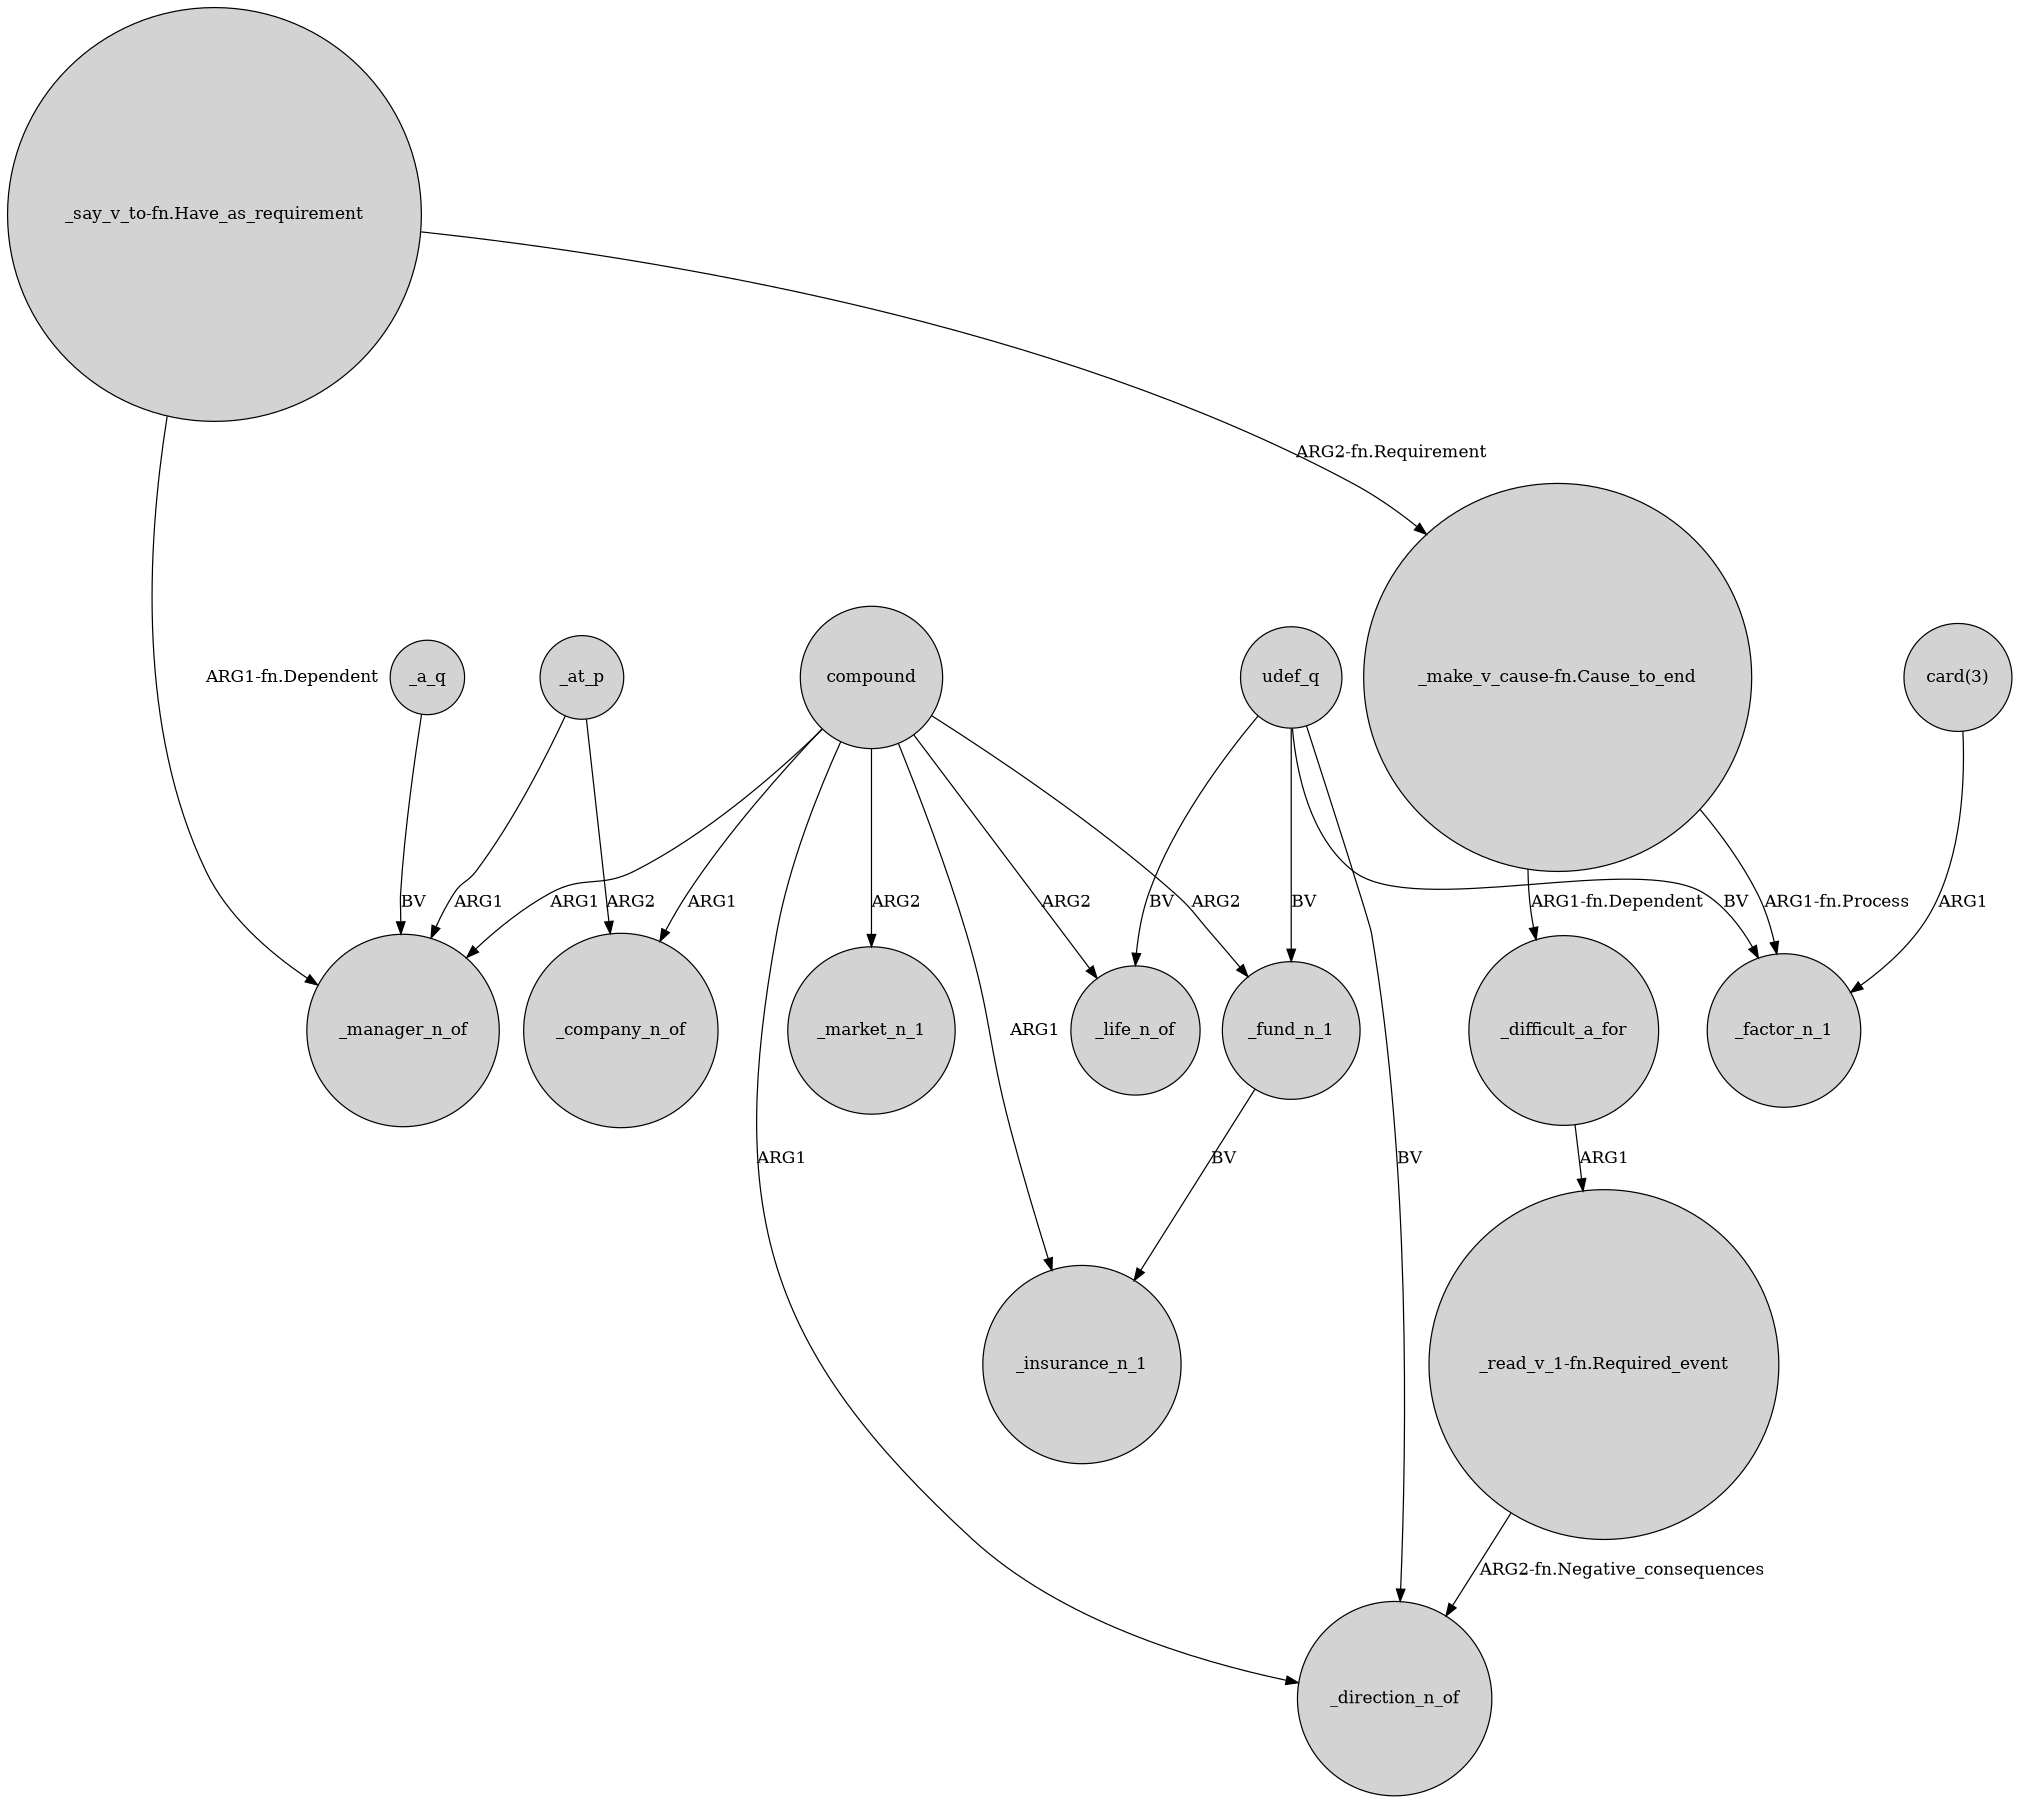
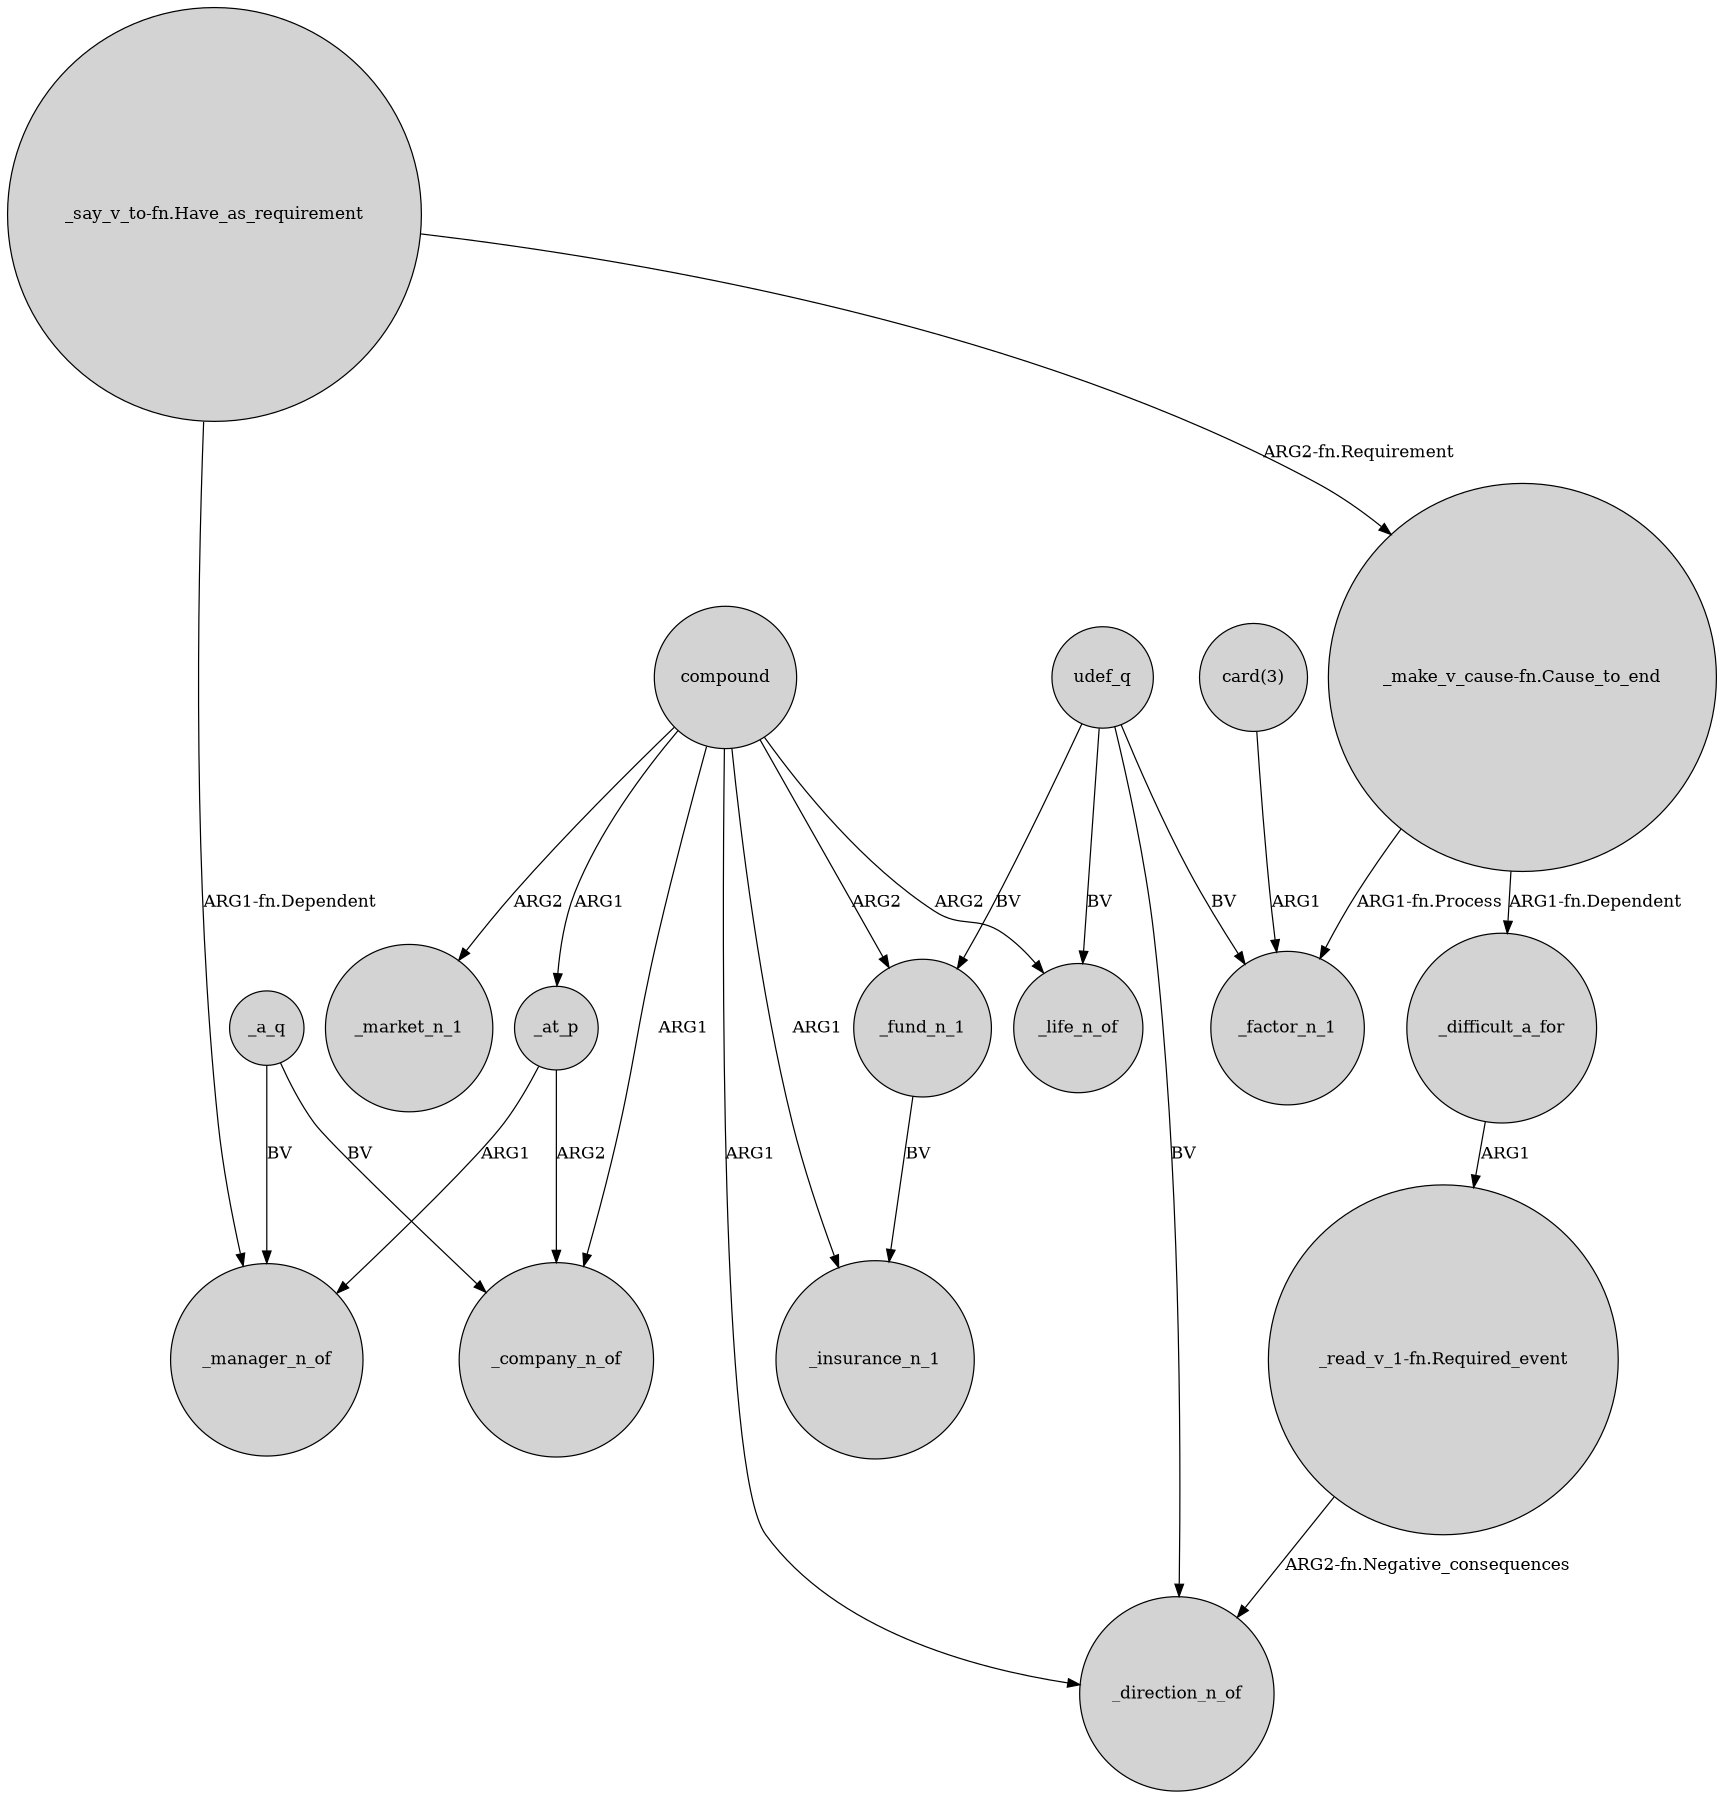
(659, 858) -> (599, 843)
none -> (370, 1181)
